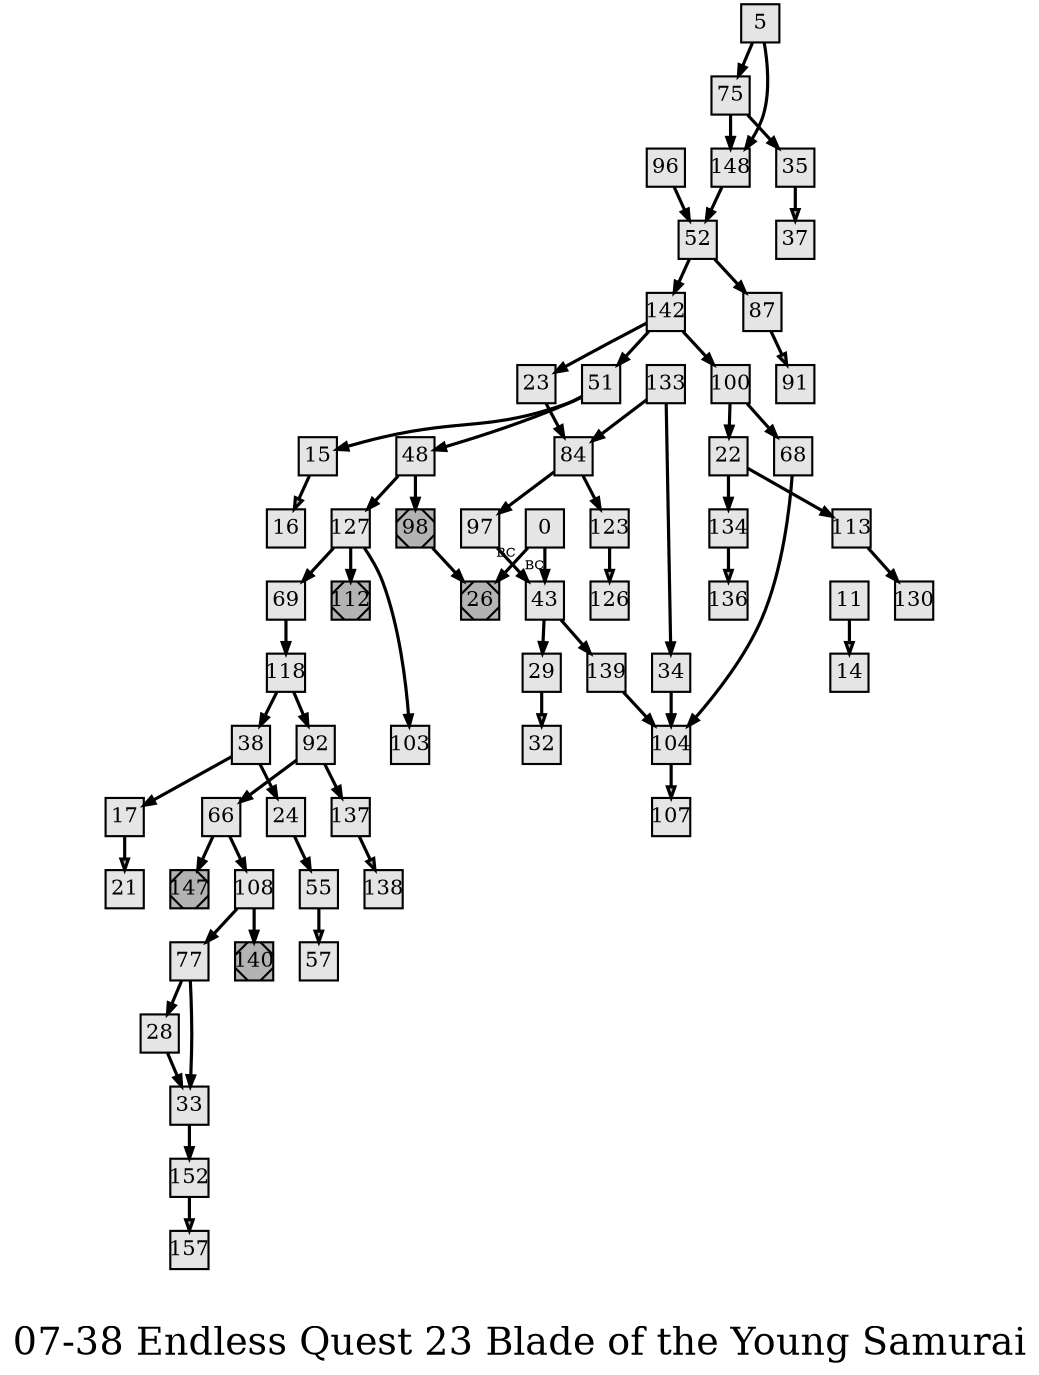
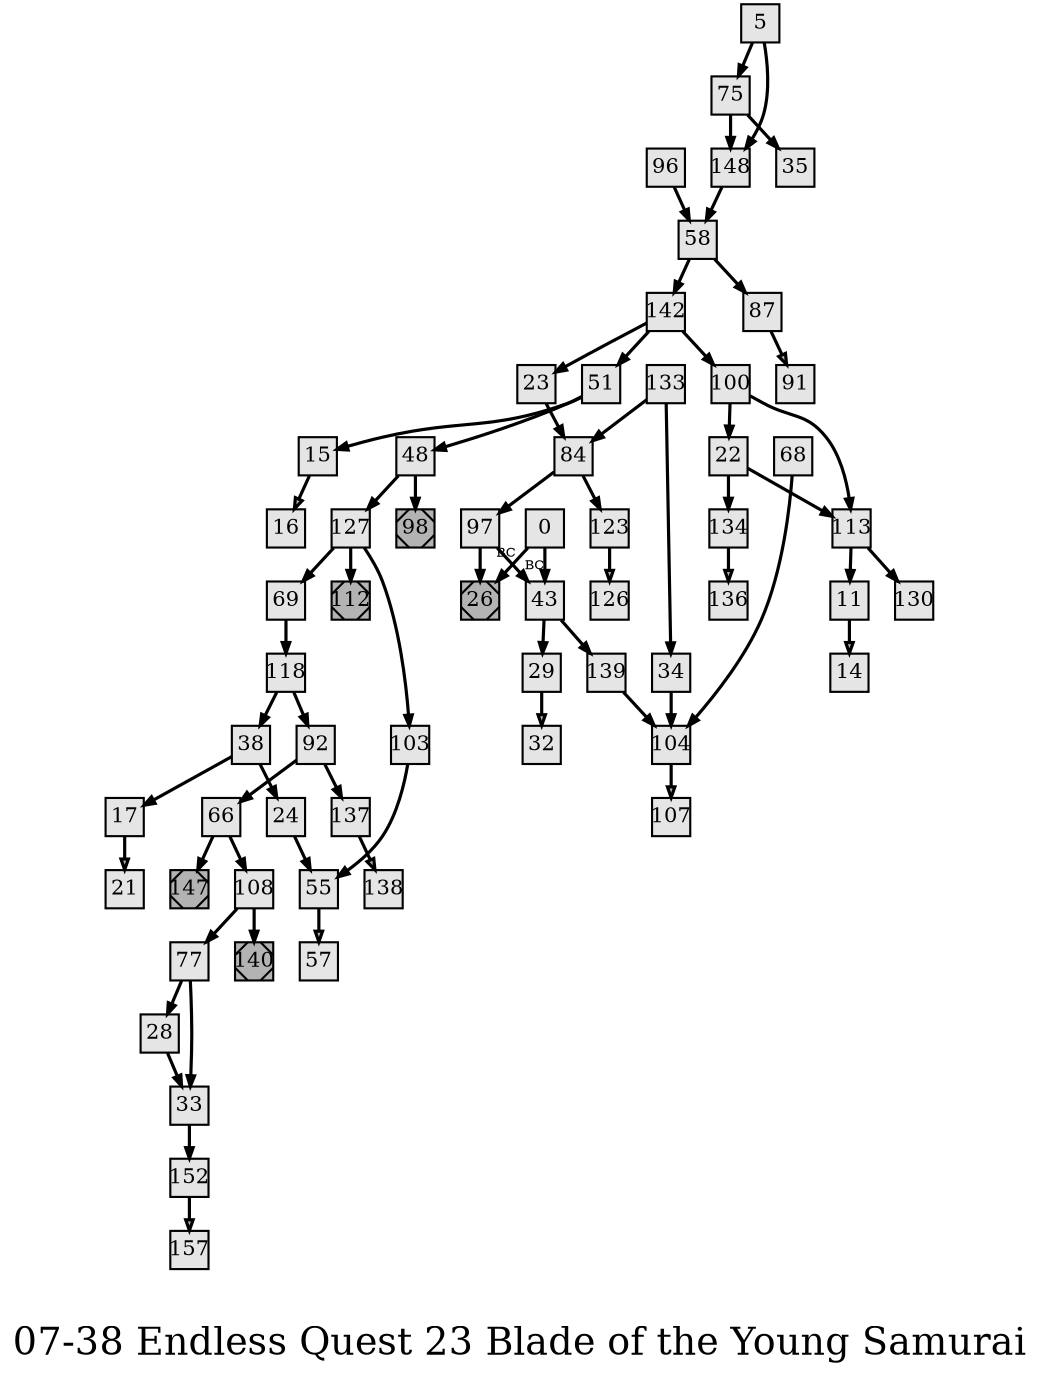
(698, 240) -> (698, 240)
(795, 240) -> none
(758, 416) -> (819, 429)
none -> (851, 559)
(444, 560) -> (480, 559)
none -> (389, 824)
